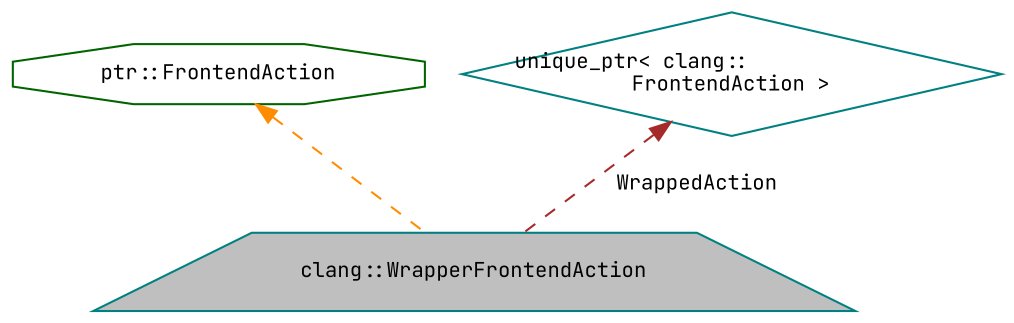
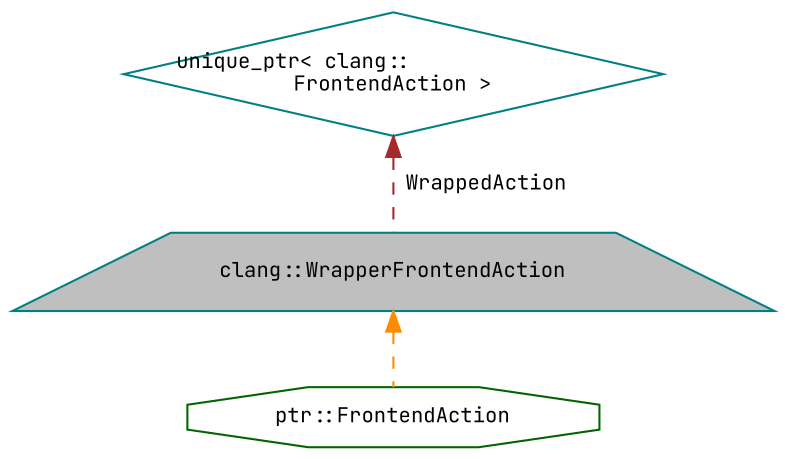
(349, 175) -> (393, 359)
